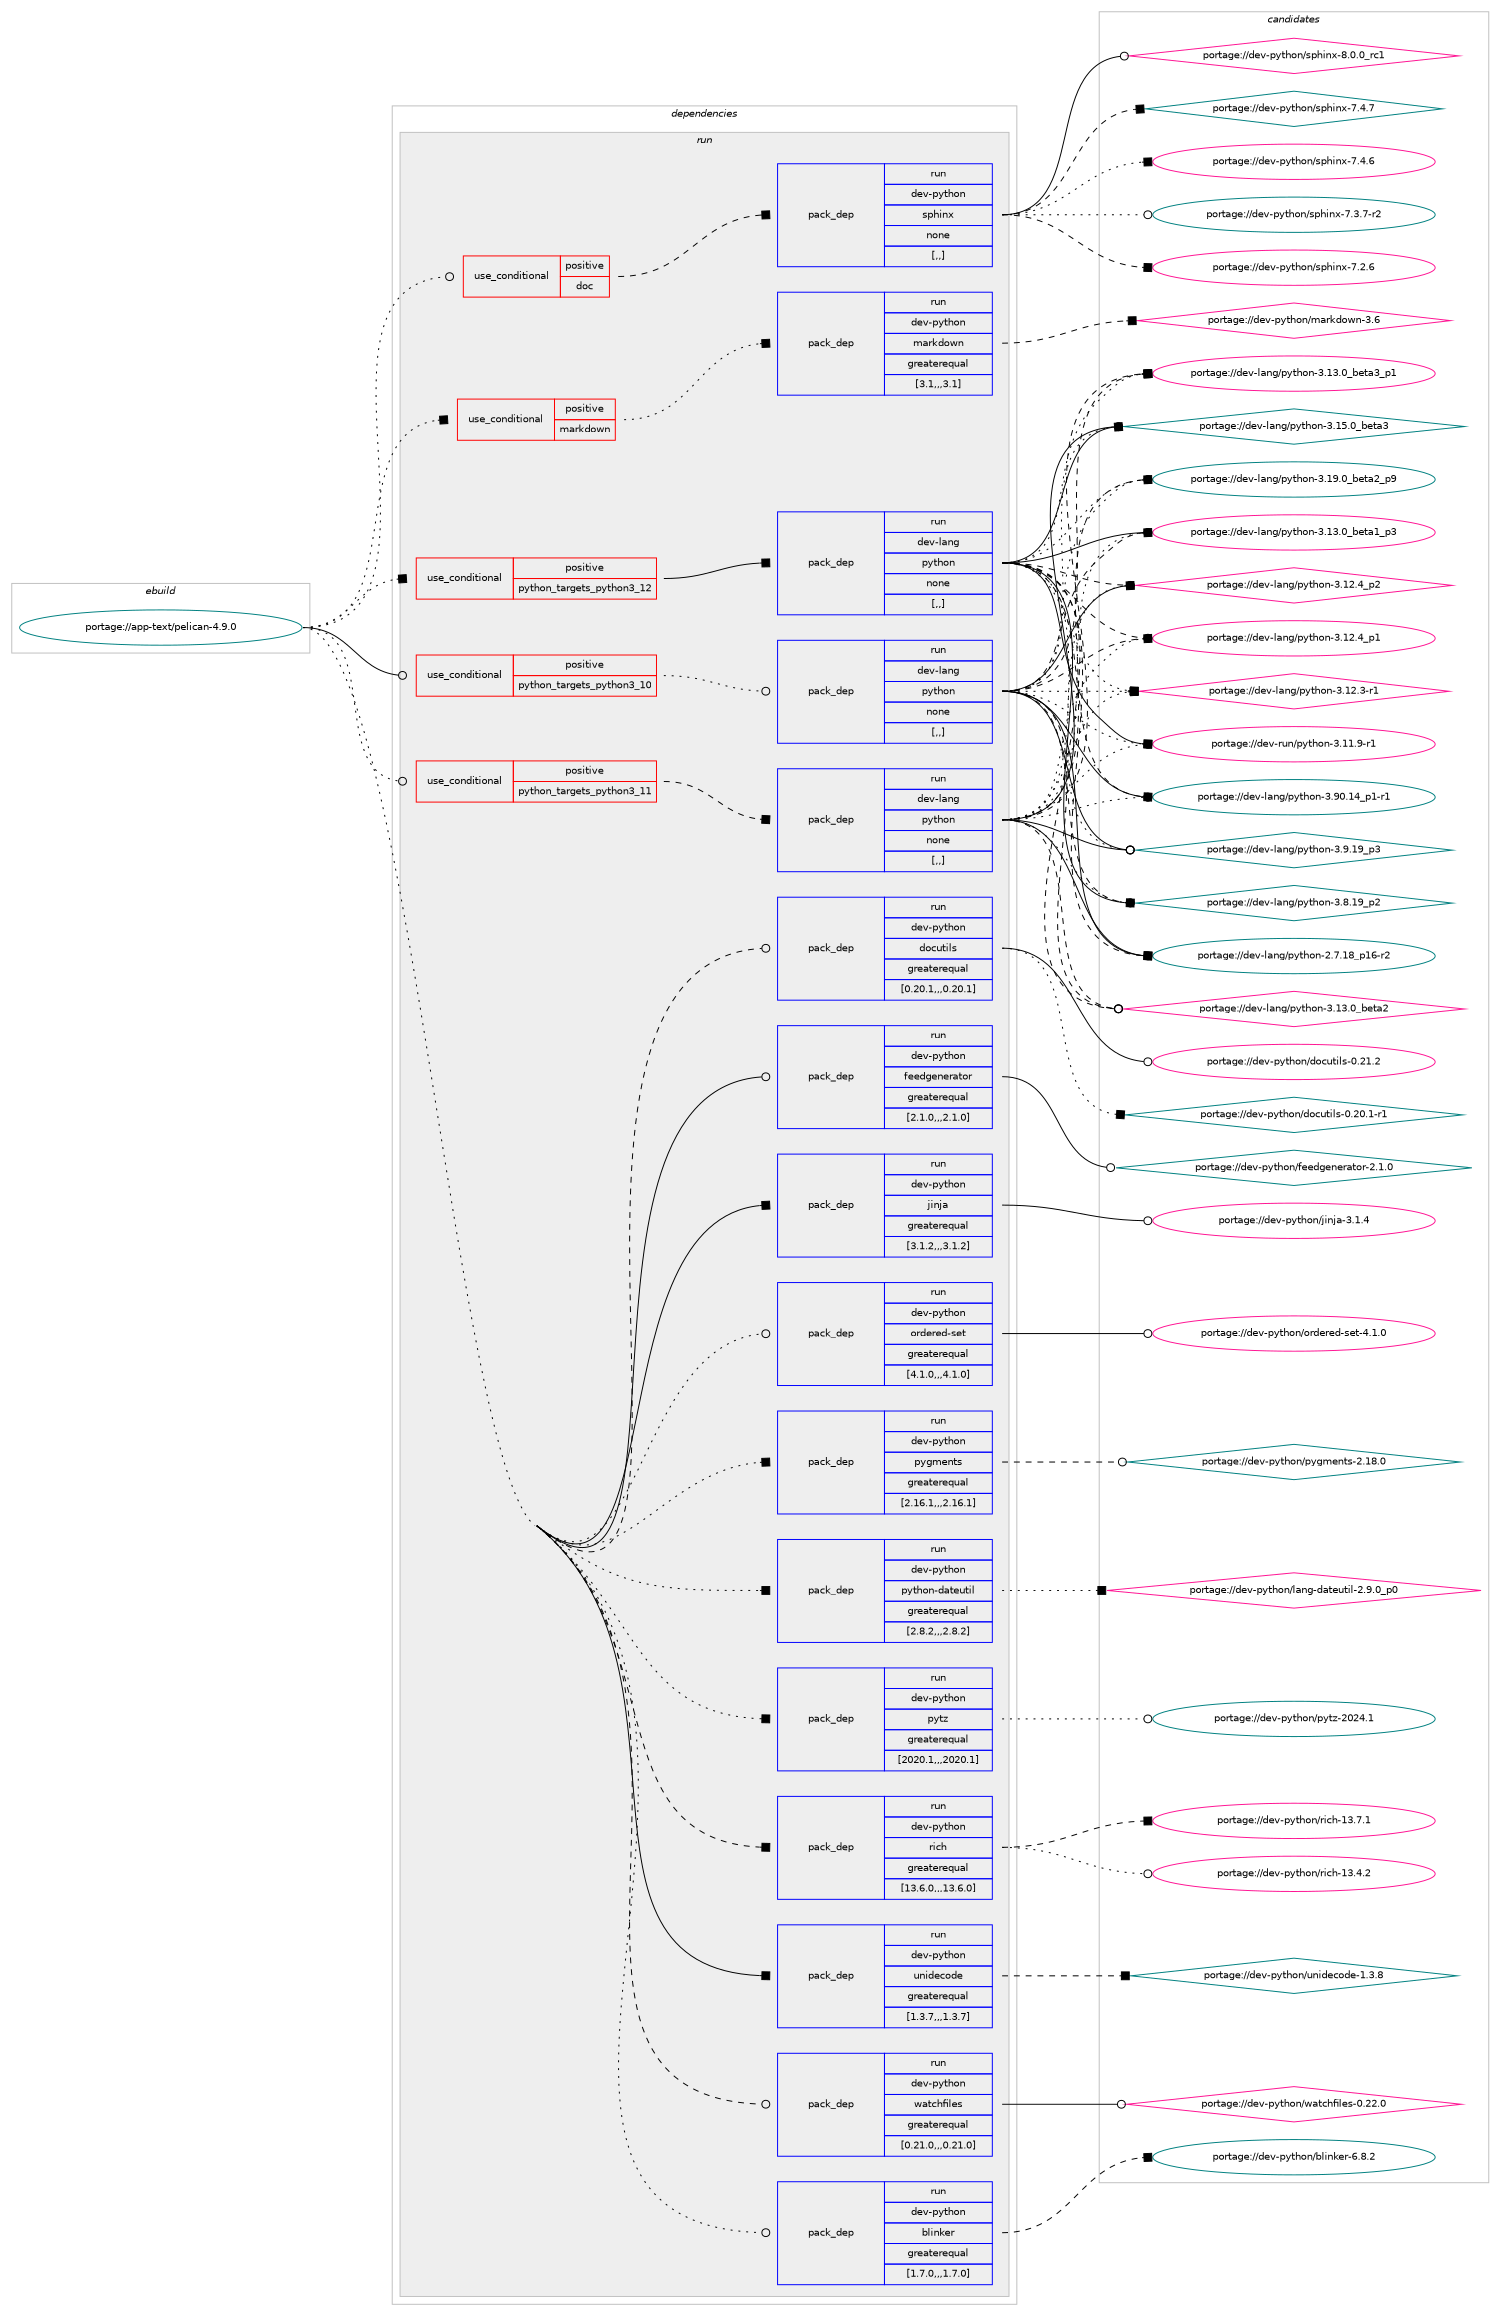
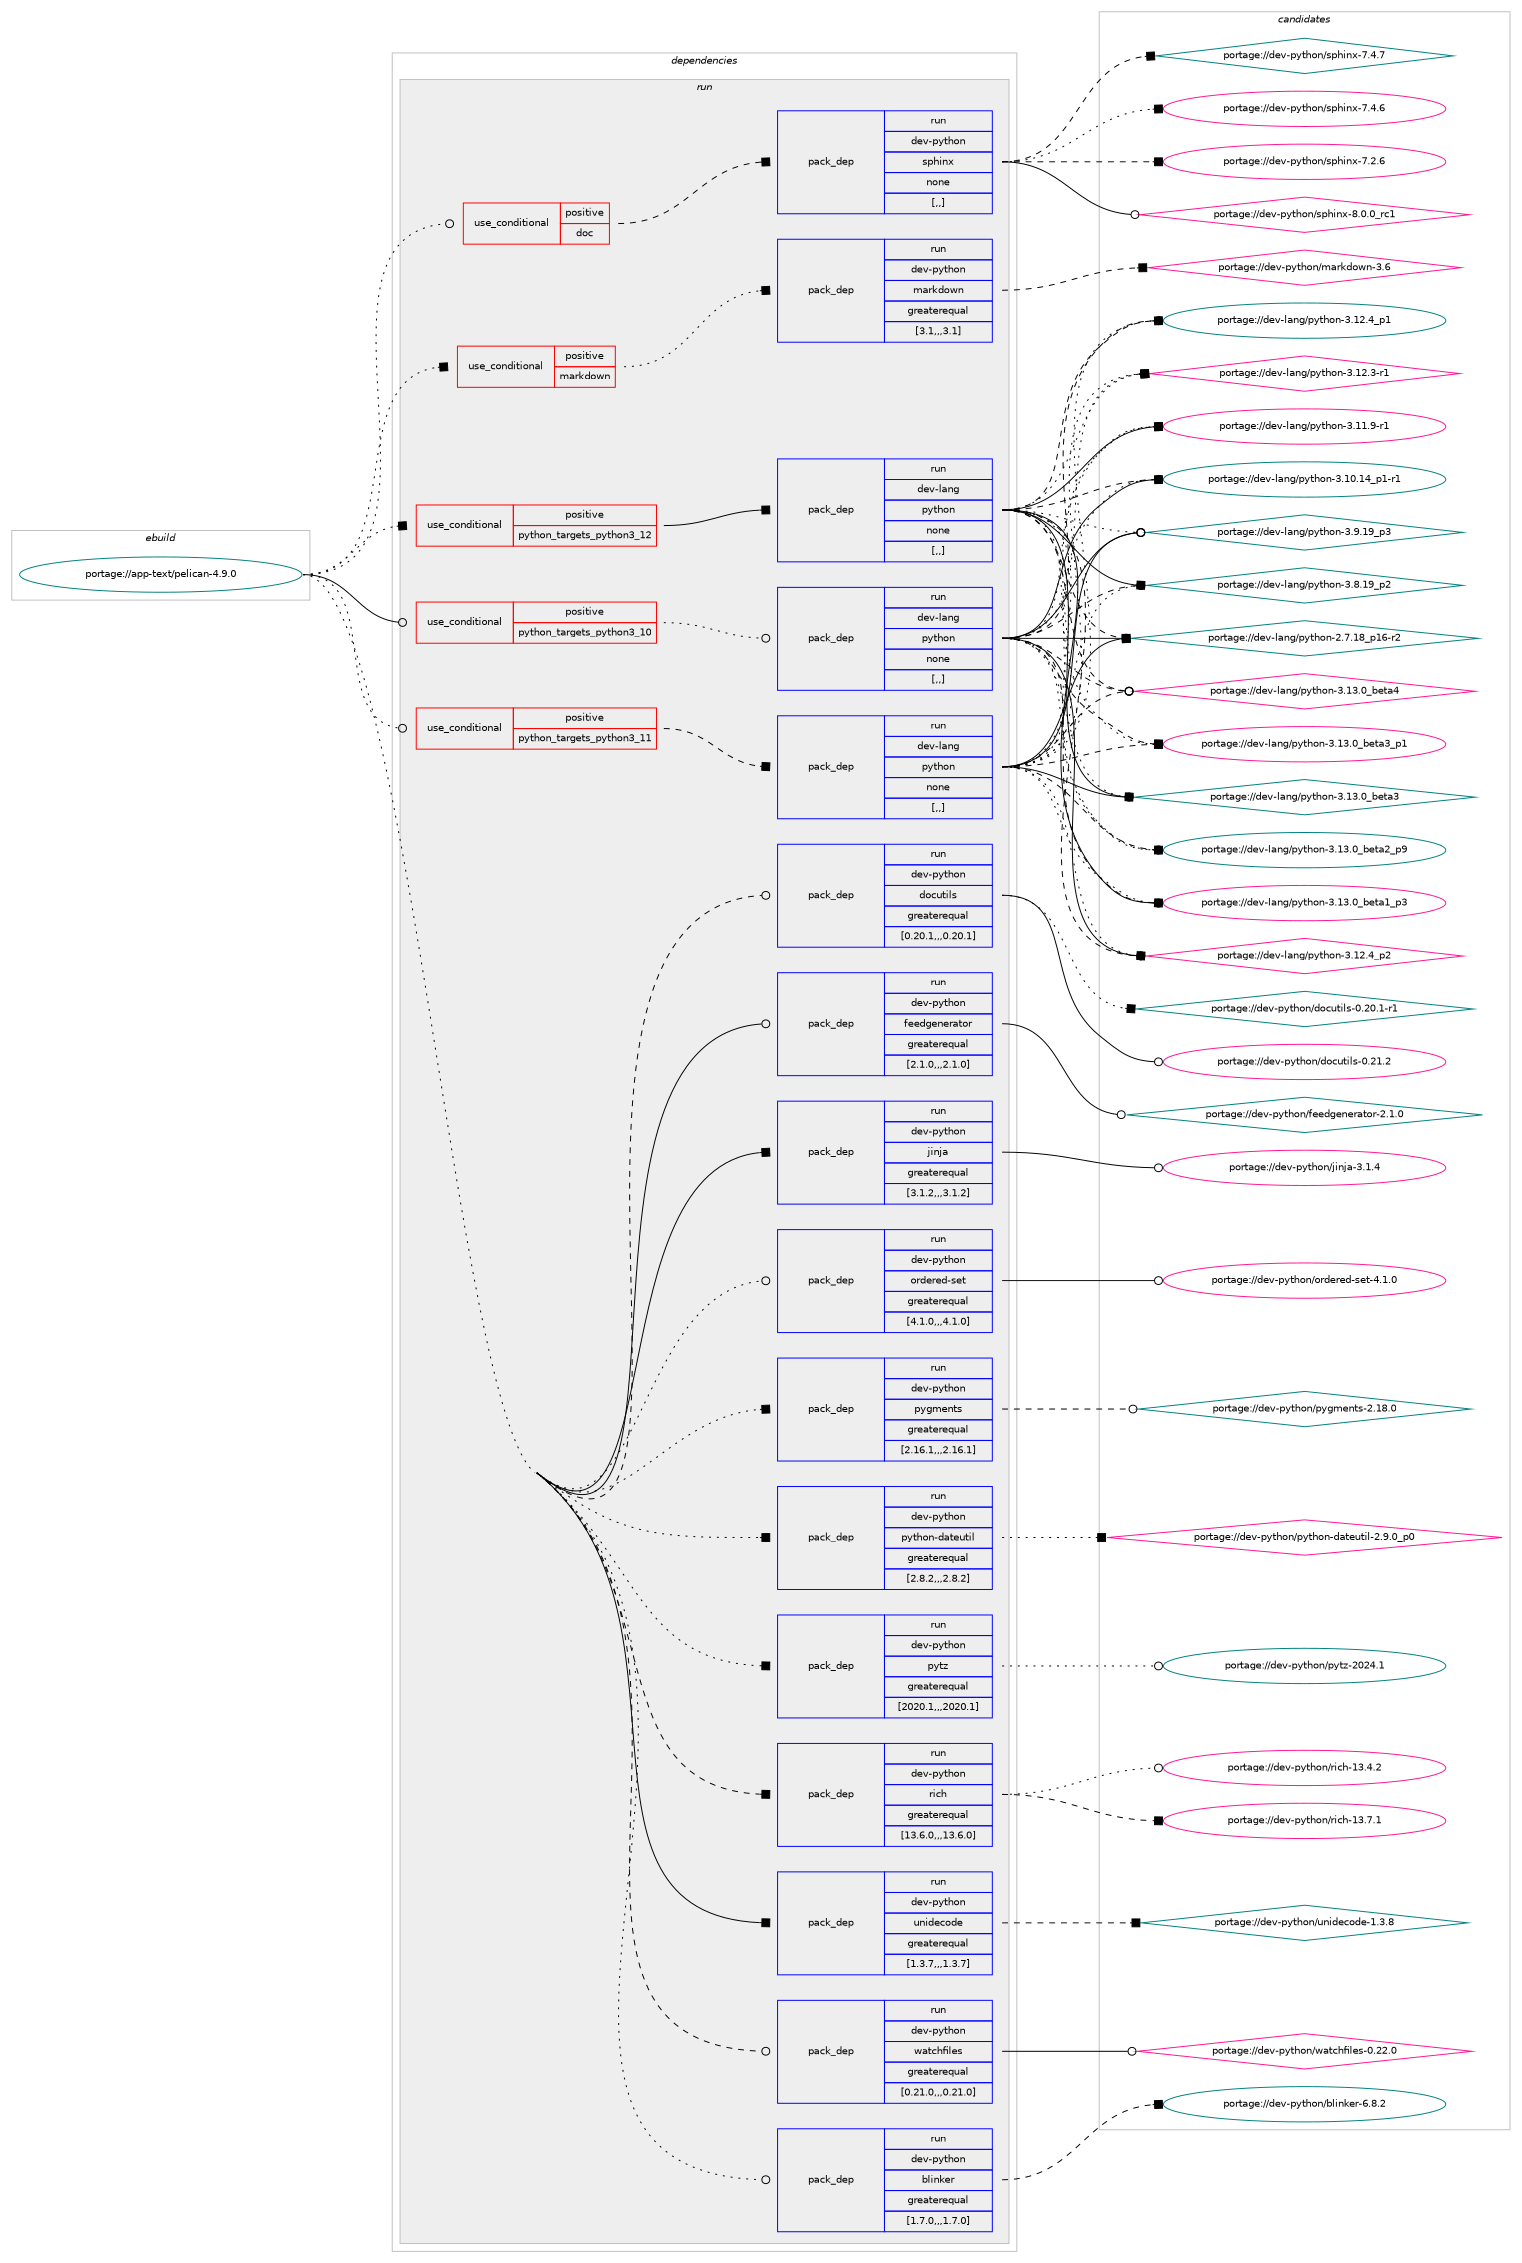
(1294, 215) -> none
(1294, 427) -> (1305, 797)
(1294, 479) -> (1305, 850)
(1294, 638) -> (1305, 321)
(1294, 744) -> (1305, 427)
(1294, 797) -> (1305, 479)
(1294, 956) -> (1305, 638)
(1294, 1009) -> (1305, 691)
(1294, 1590) -> (1305, 1538)
